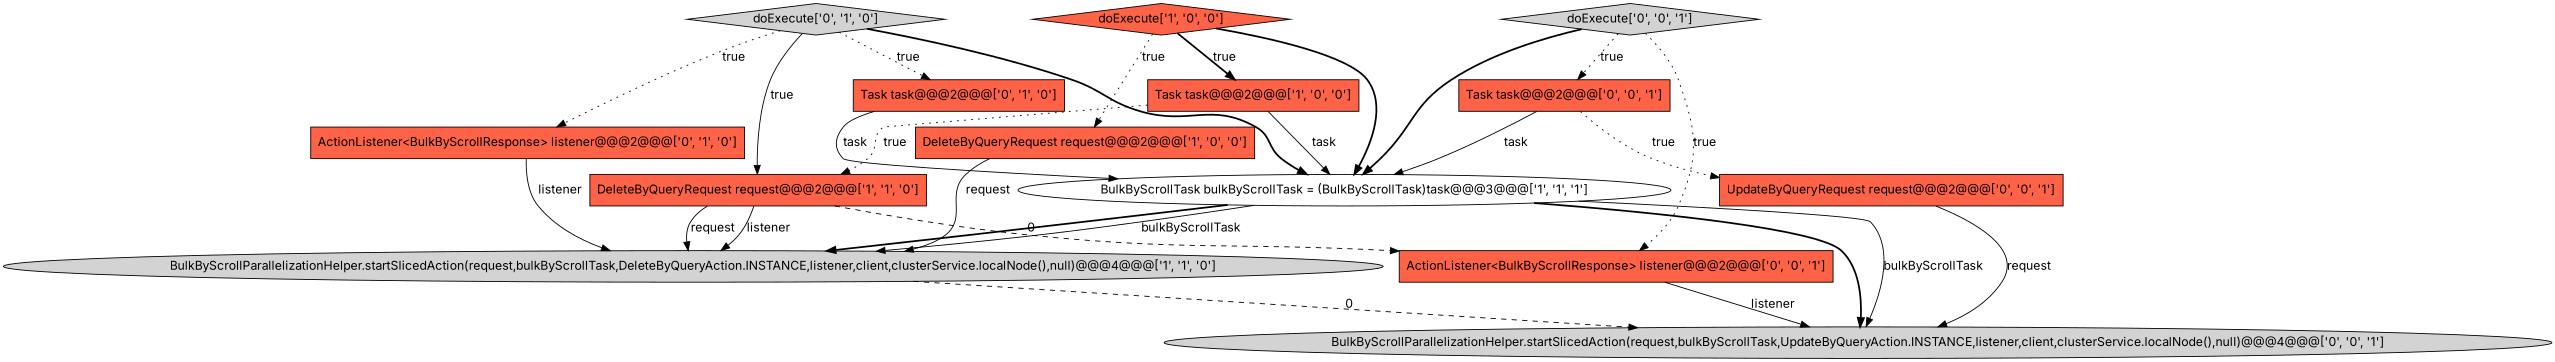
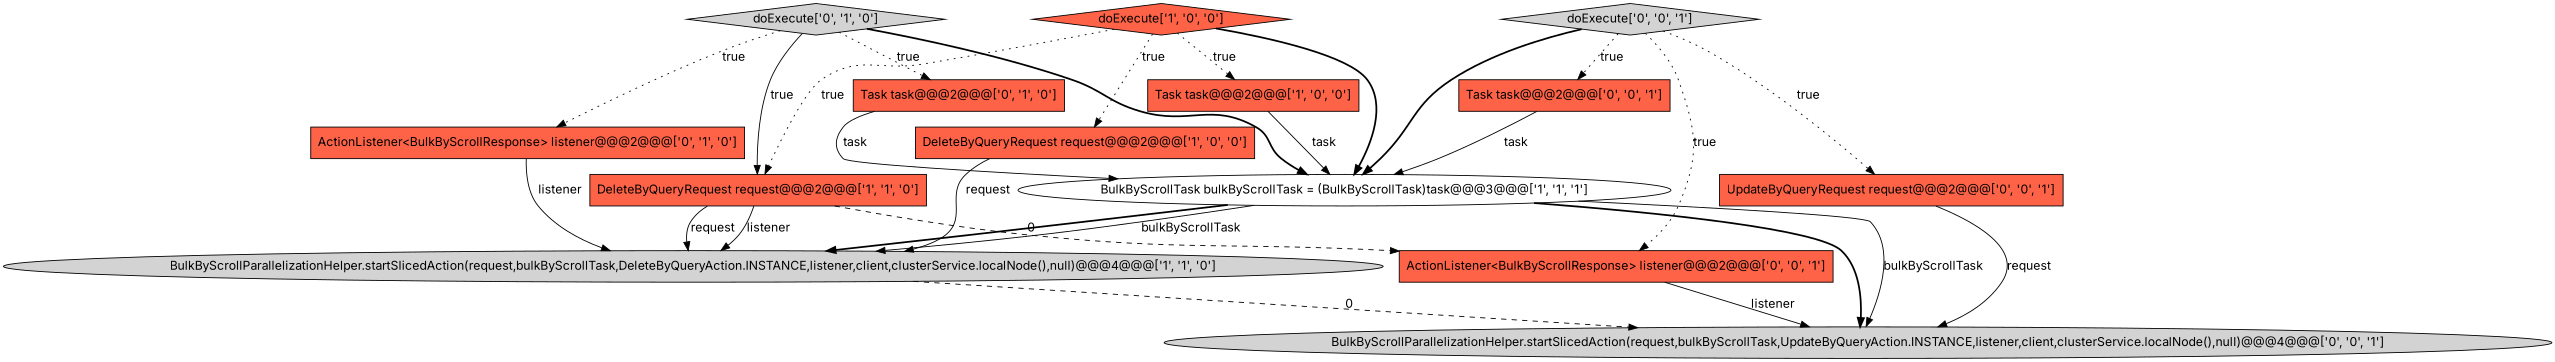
(1202, 53) -> (1202, 53)
(986, 118) -> (917, 65)
(1641, 154) -> (1771, 92)
